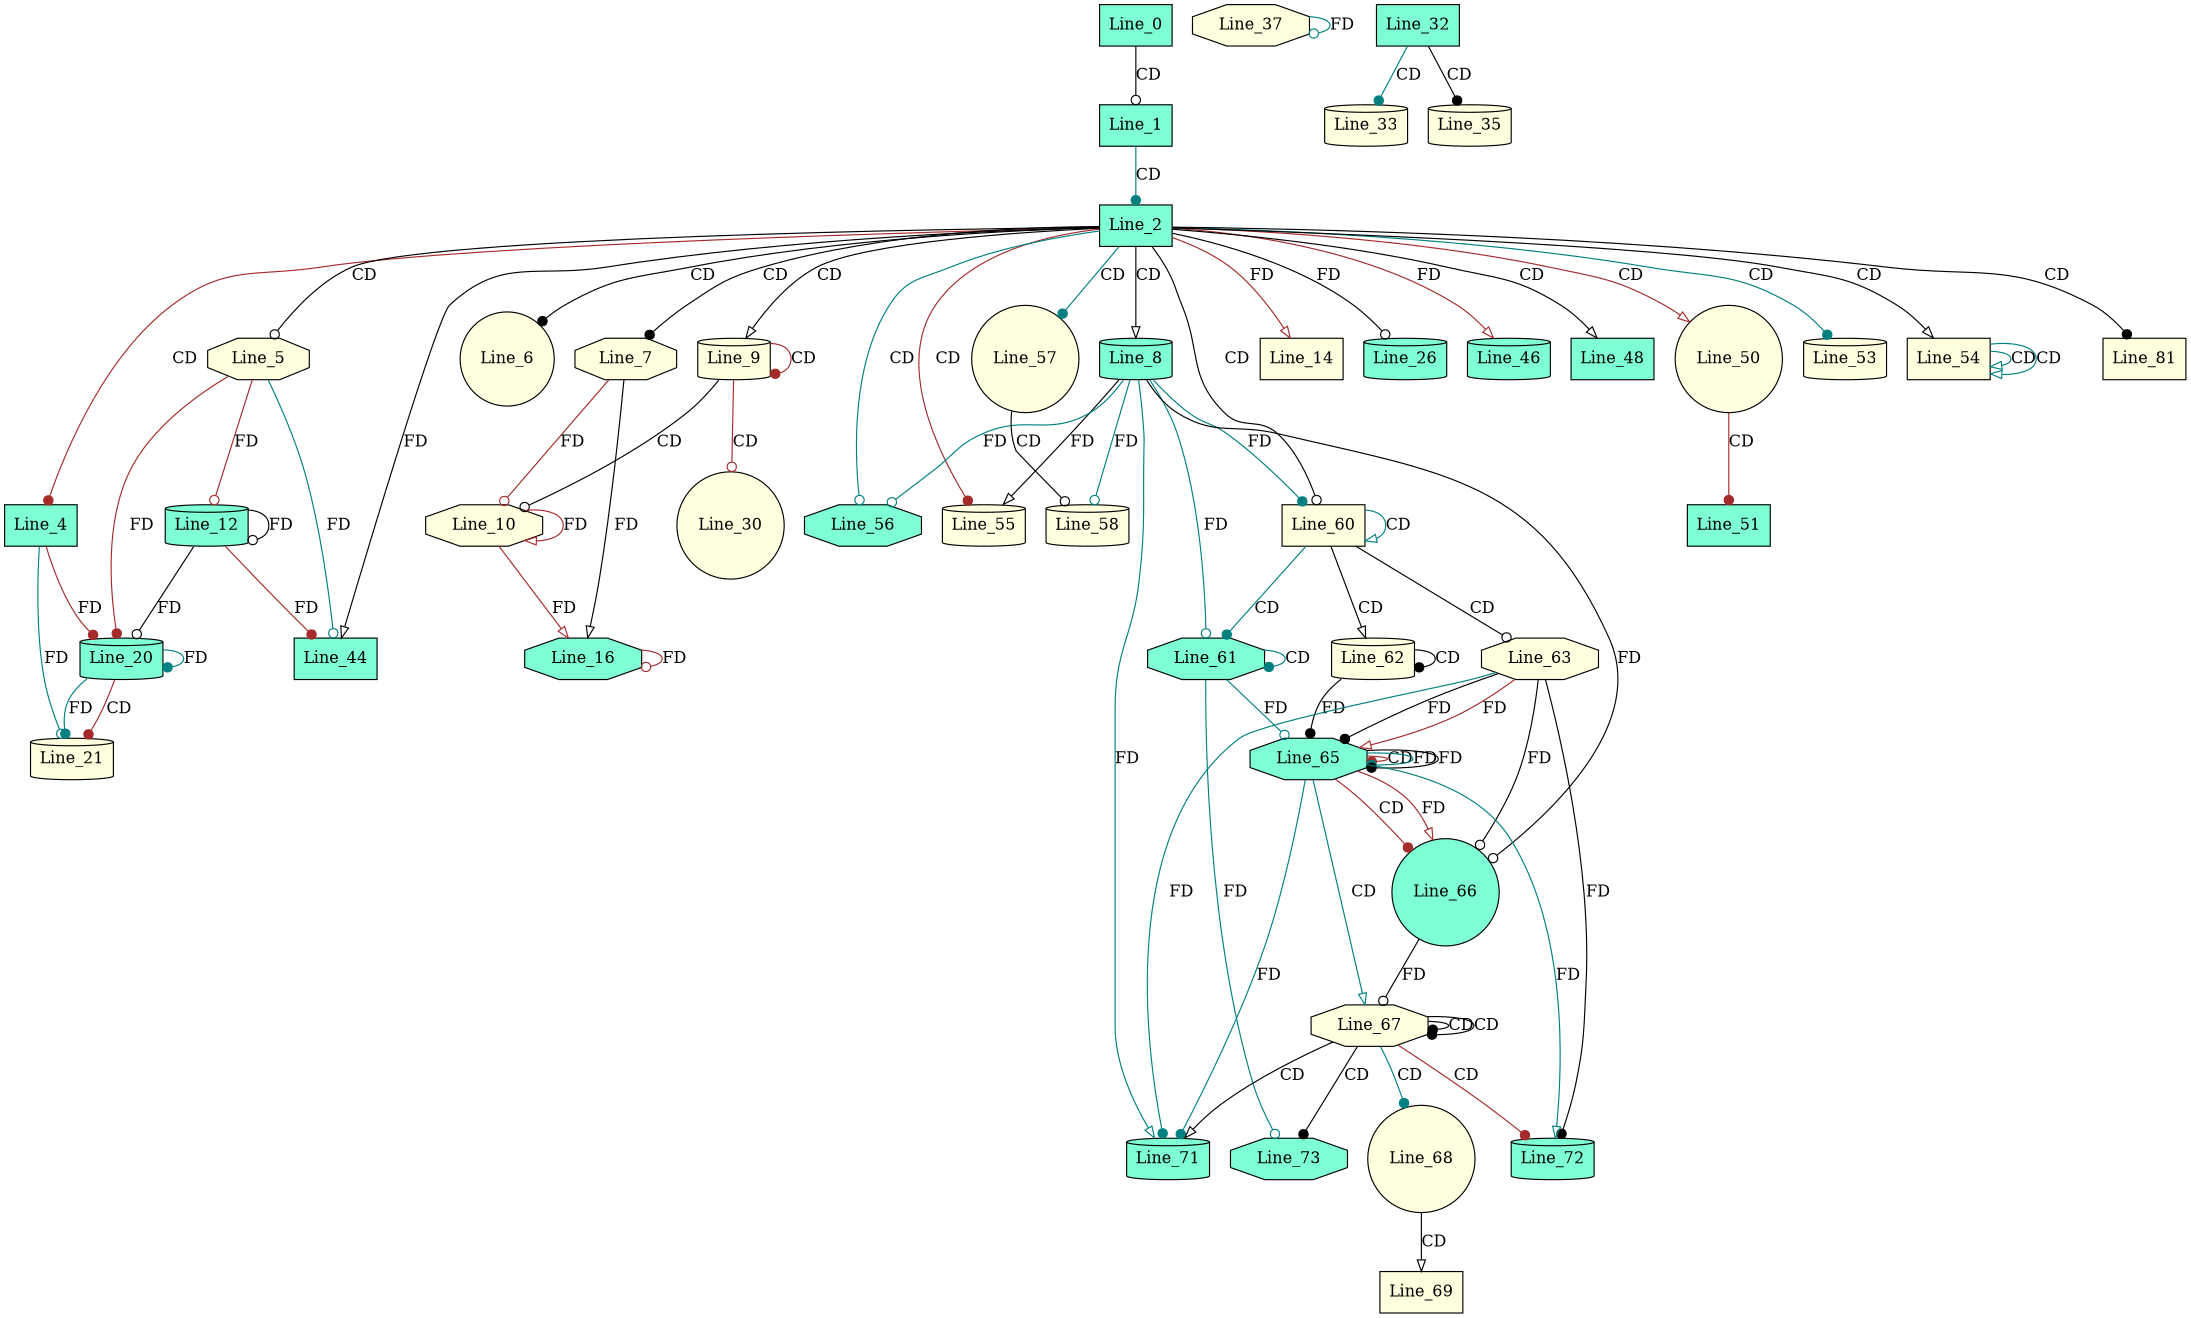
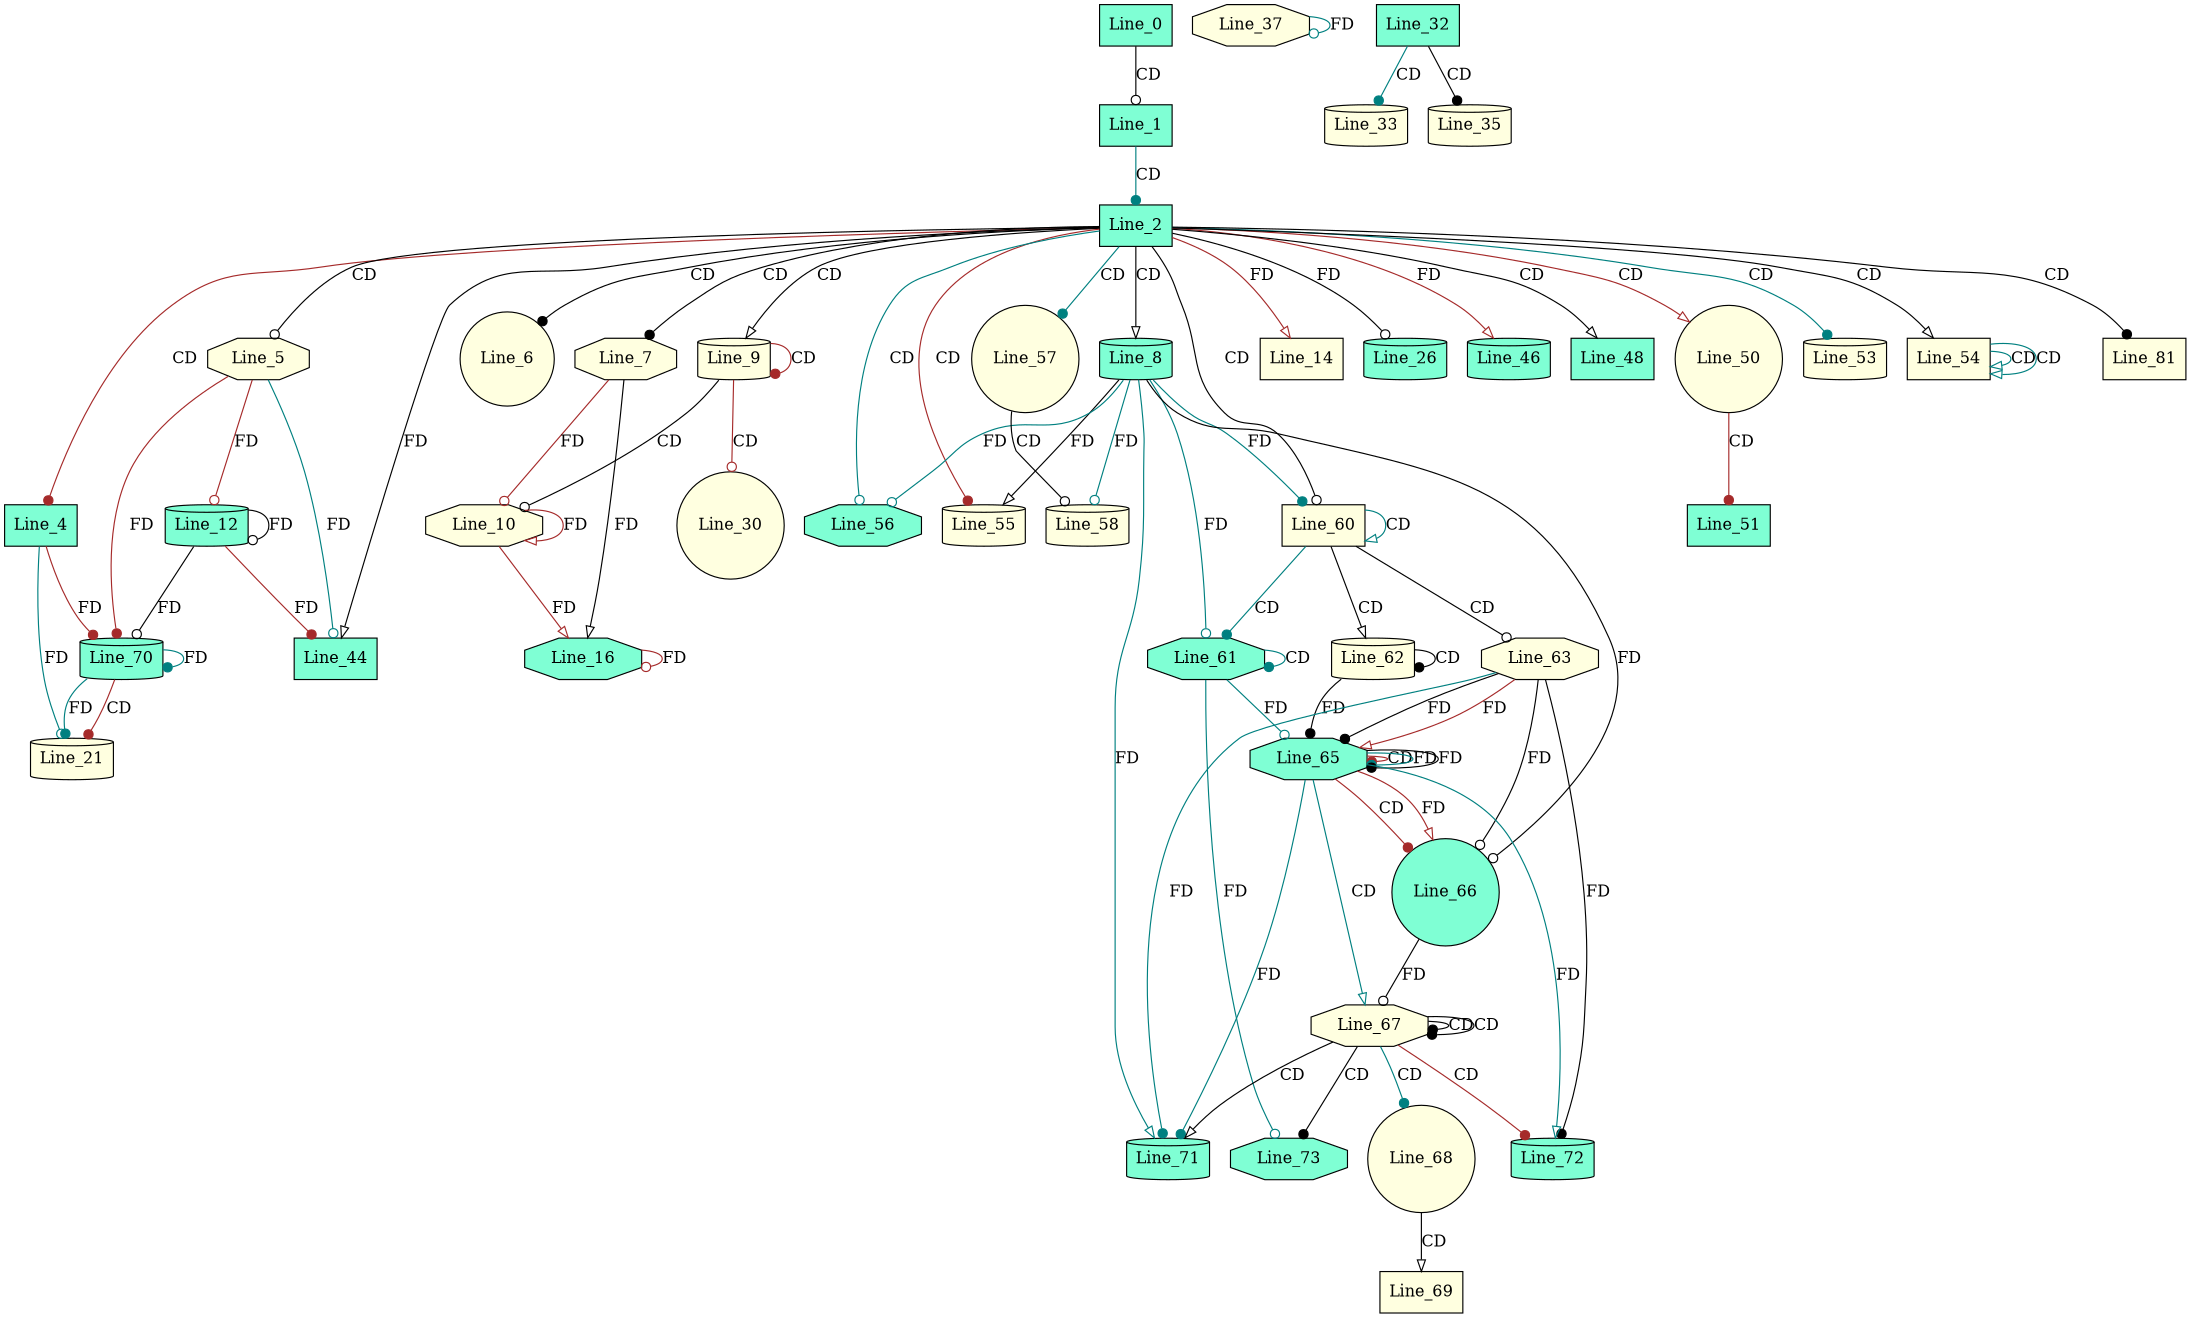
(121, 659) -> (121, 659)
